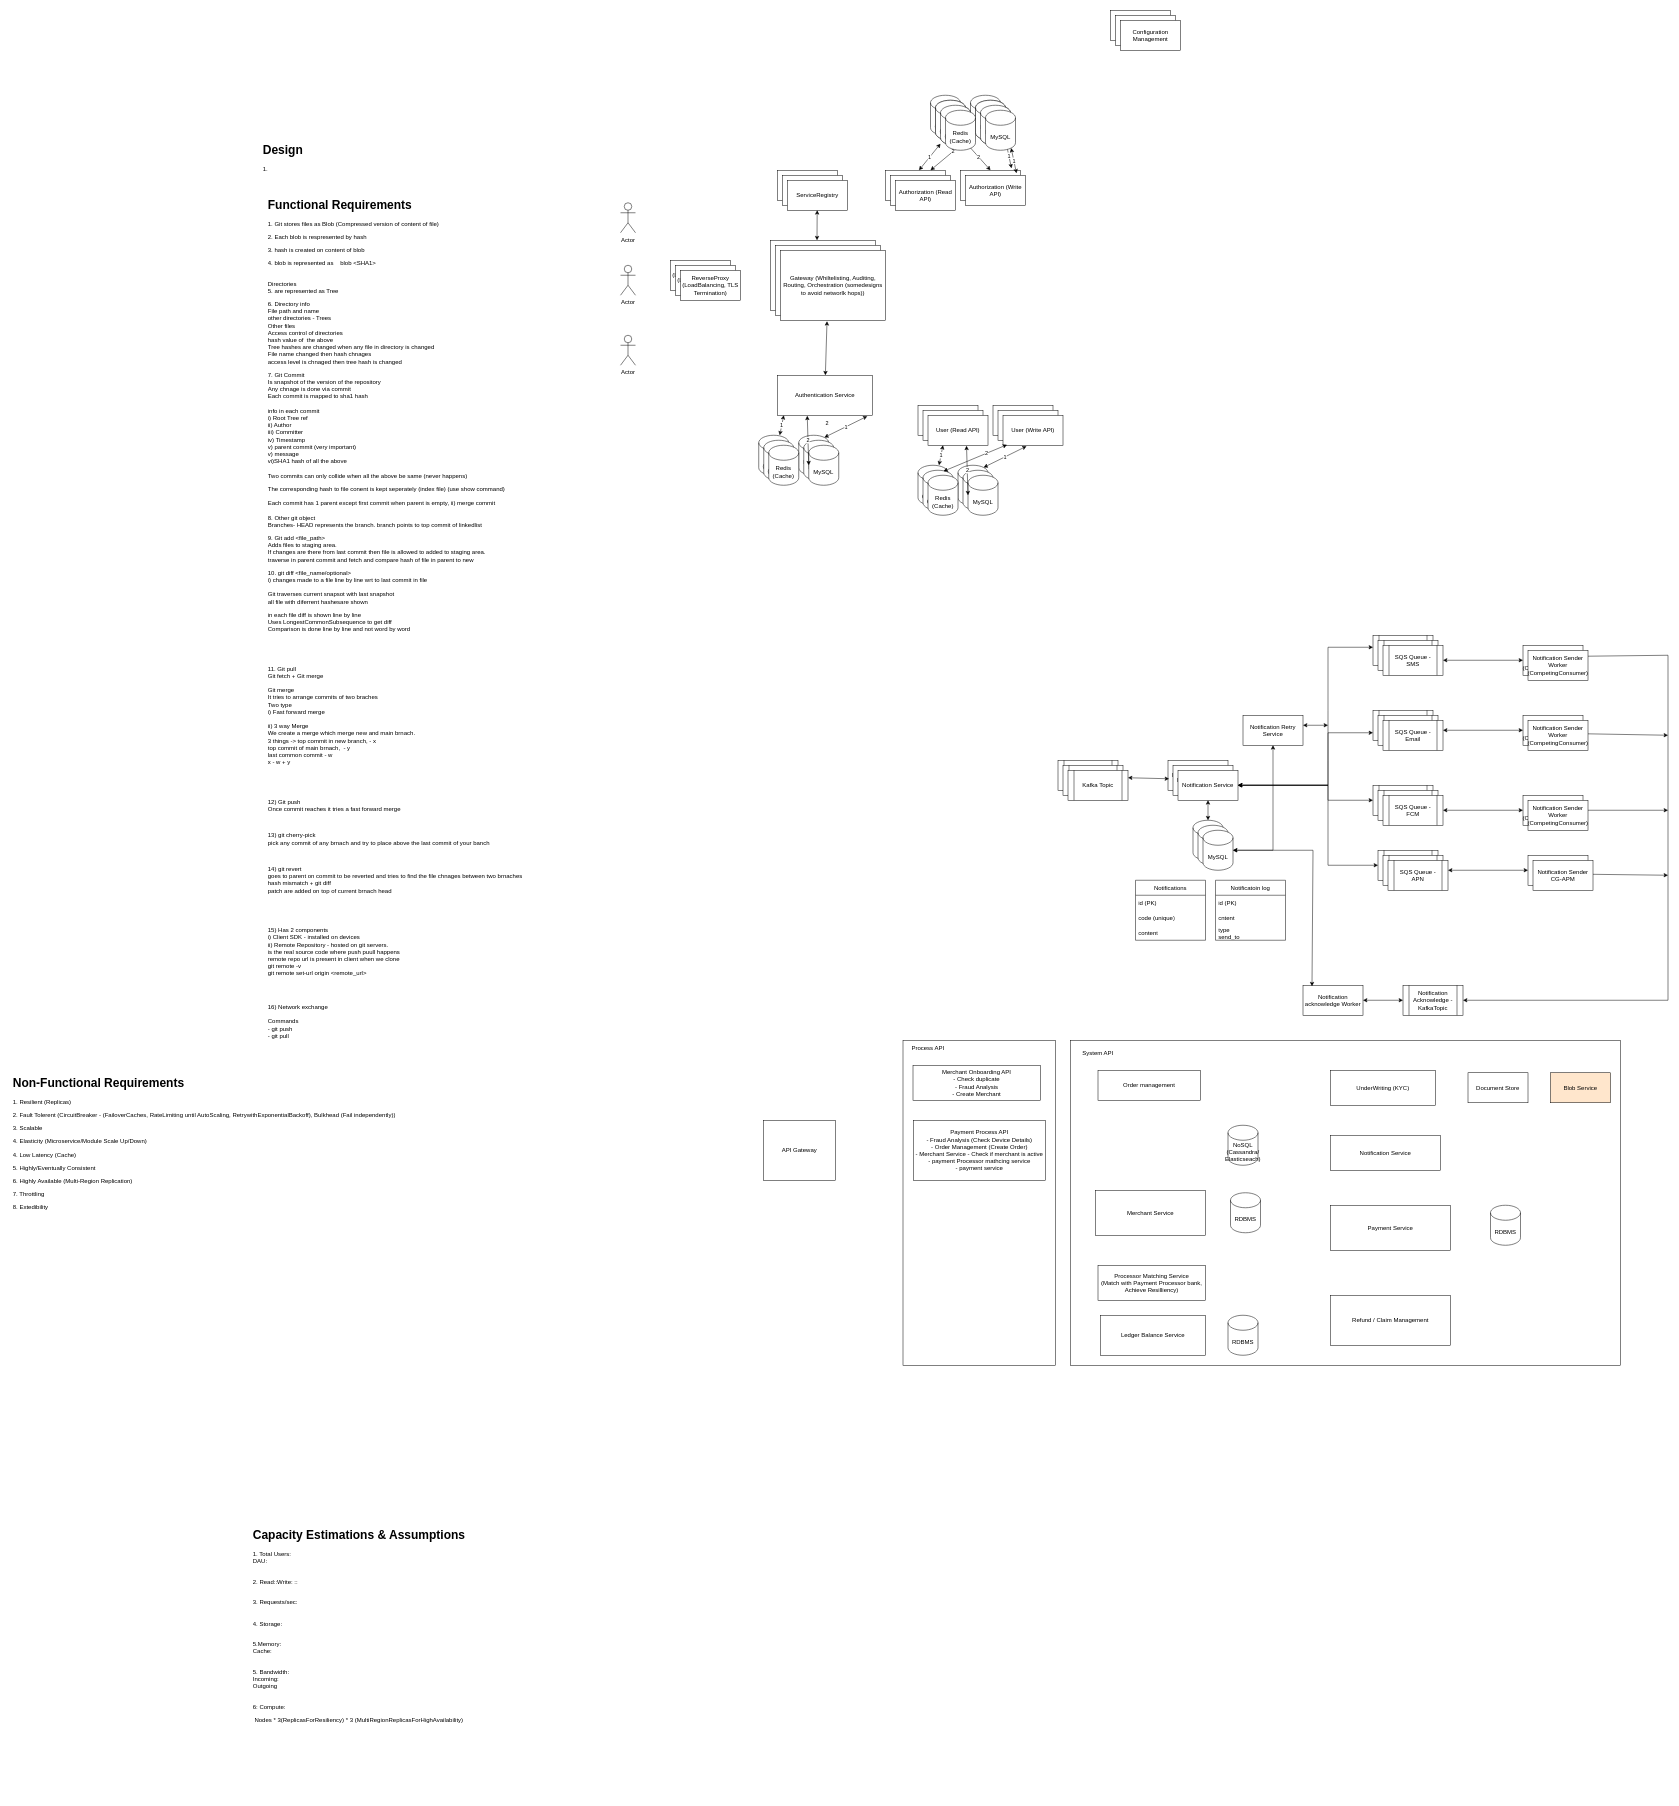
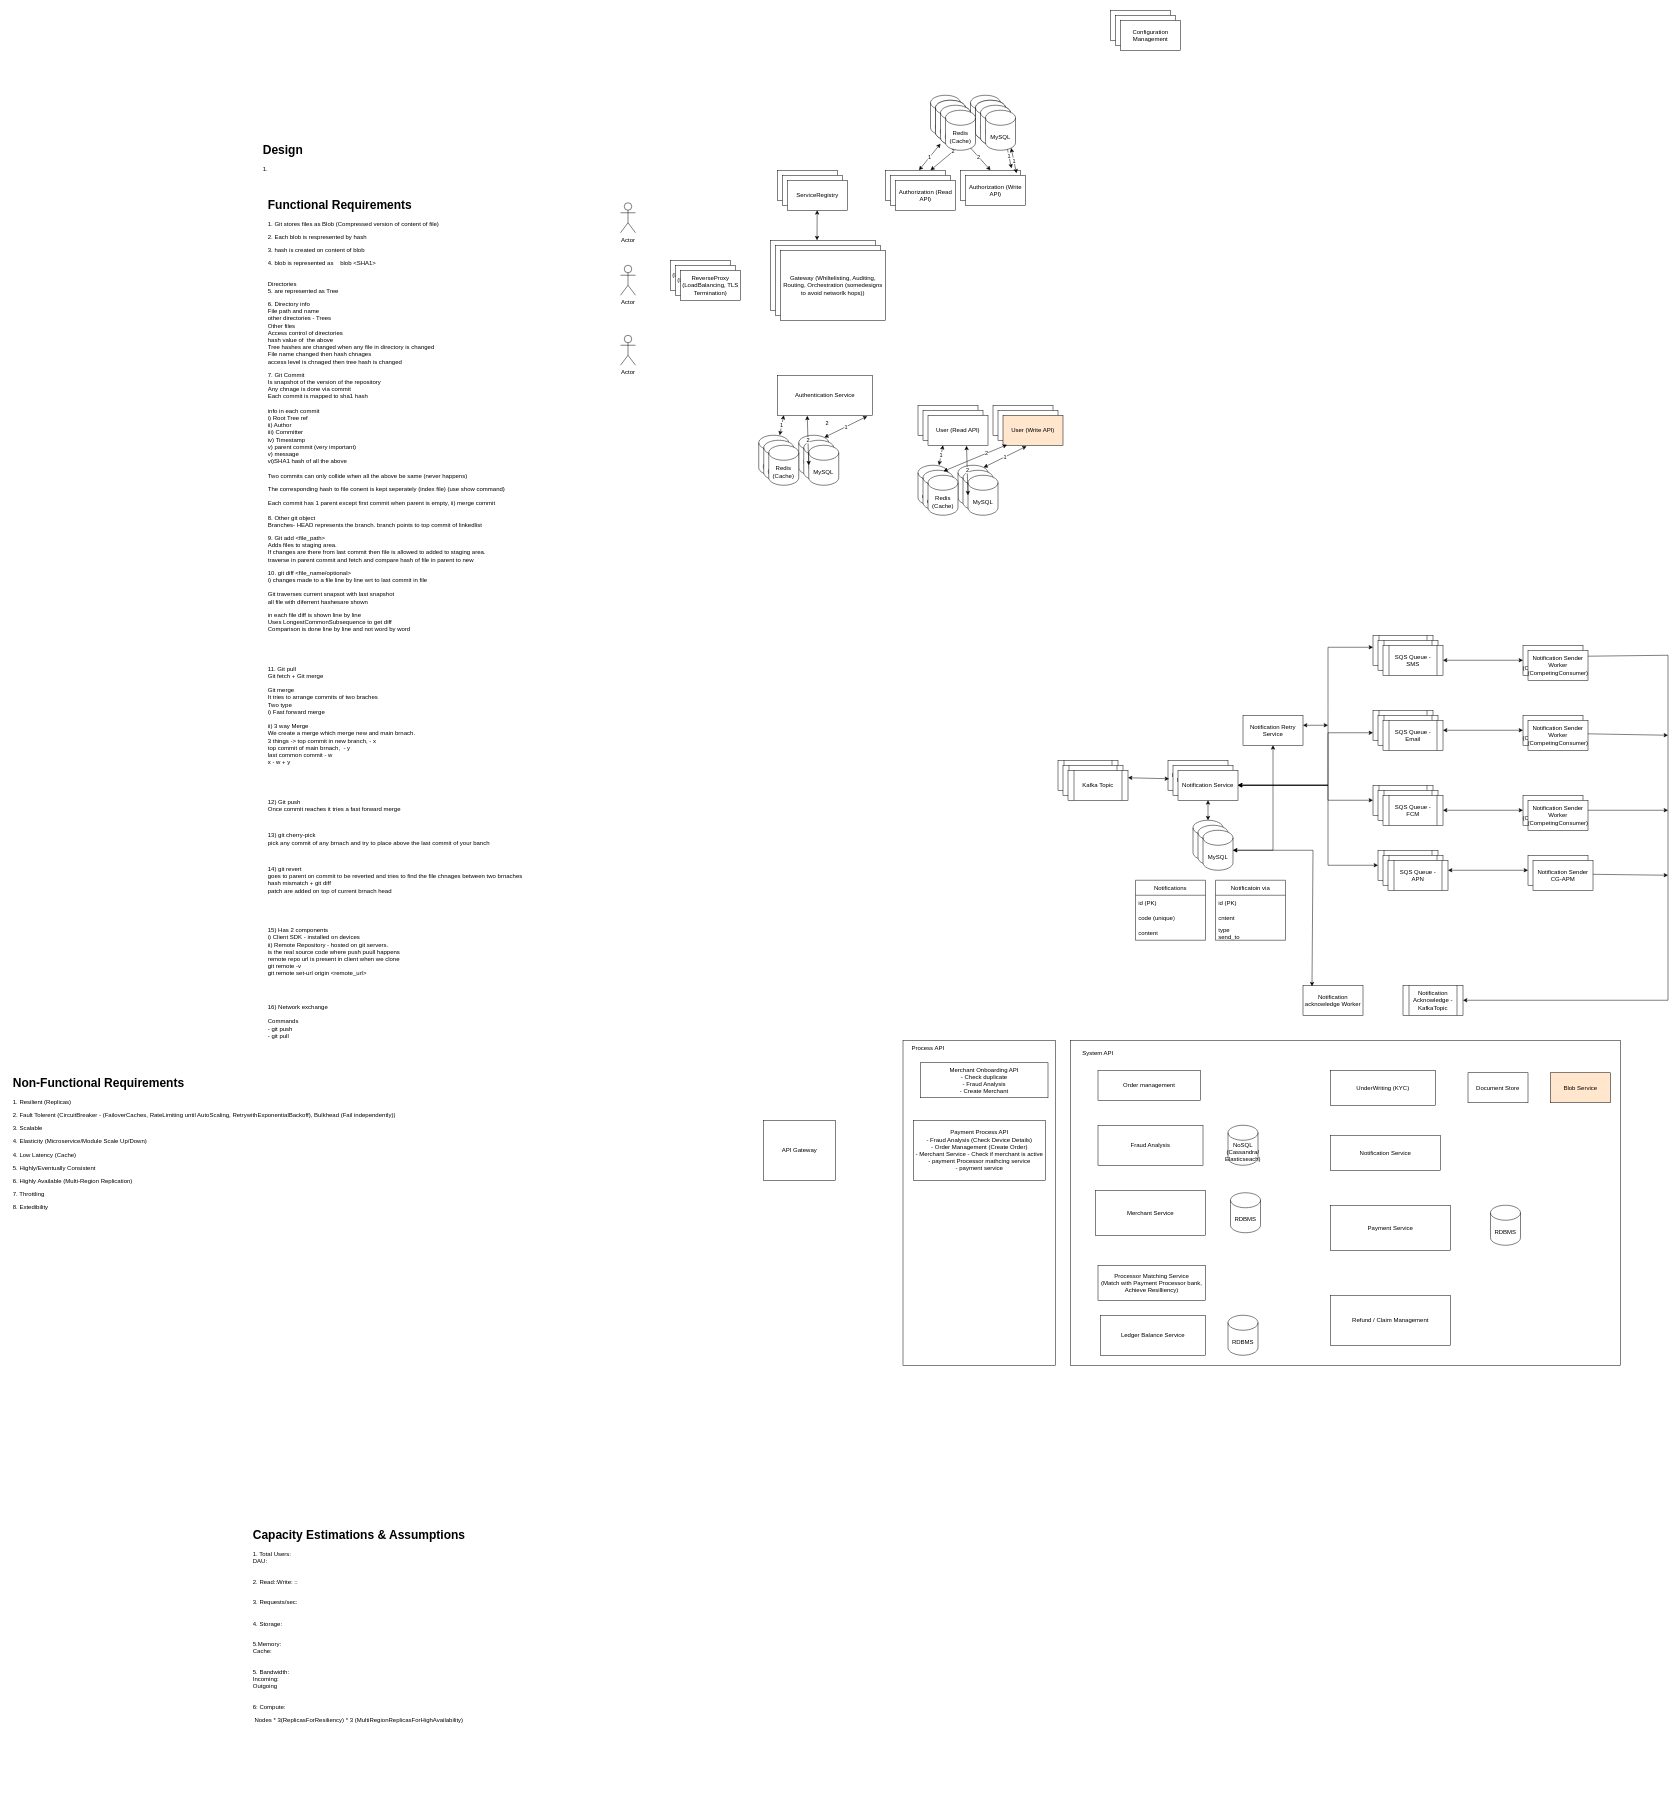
(825, 371) -> none
(1033, 430) -> (1033, 430)
(1250, 888) -> (1250, 888)
(1398, 1000) -> none
(977, 1083) -> (984, 1080)
none -> (1150, 1145)
